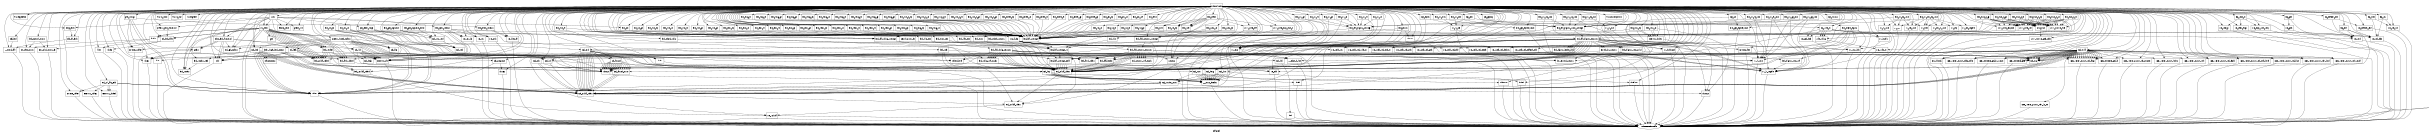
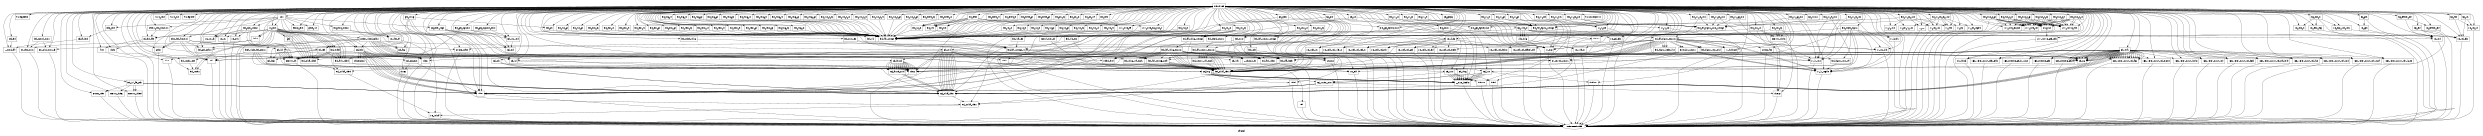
(1786, 8) -> (1815, 8)
(1806, 51) -> none
(1879, 119) -> none
